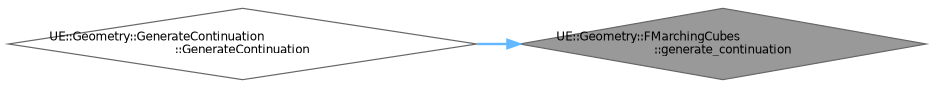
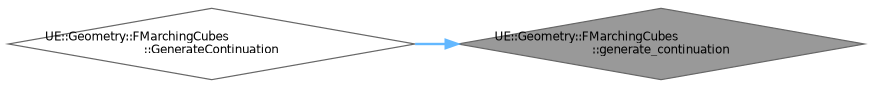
(243, 44) -> (212, 44)
